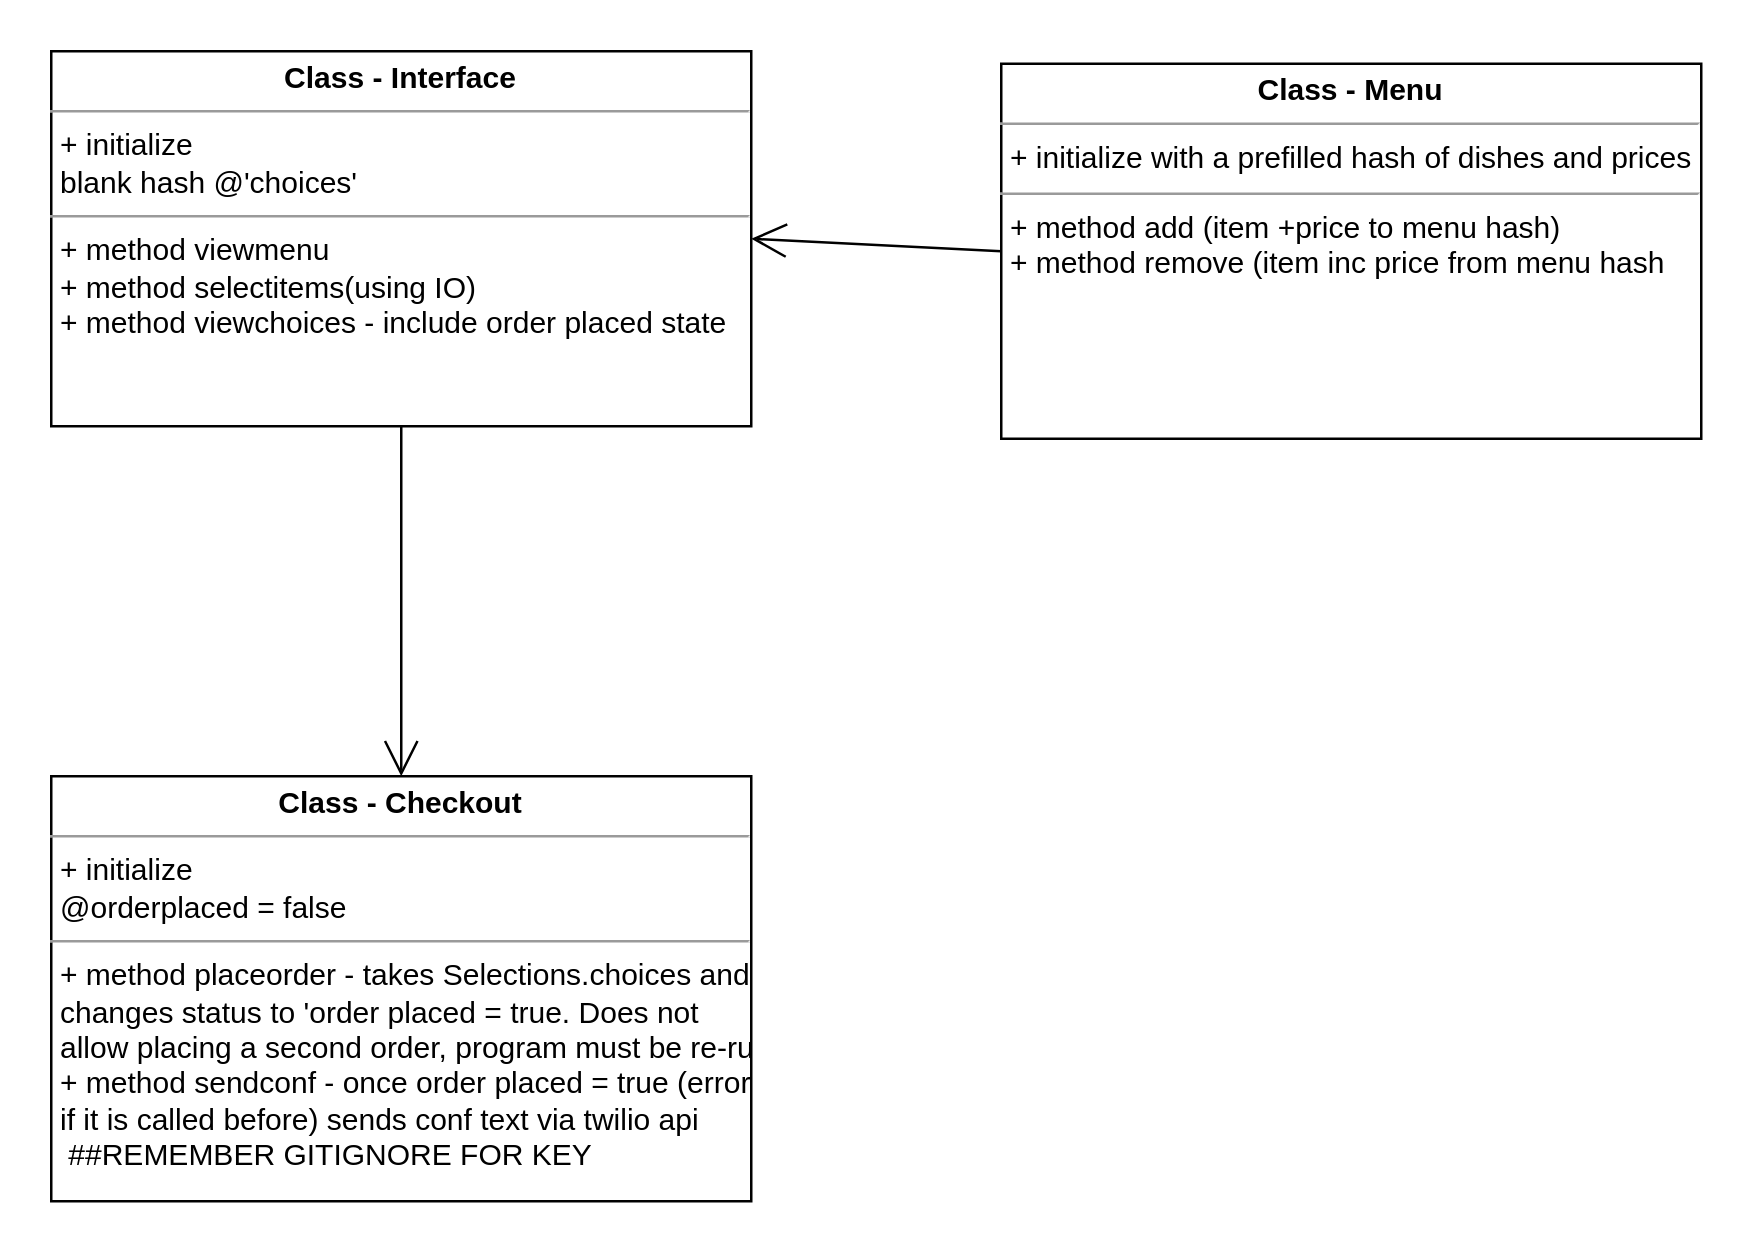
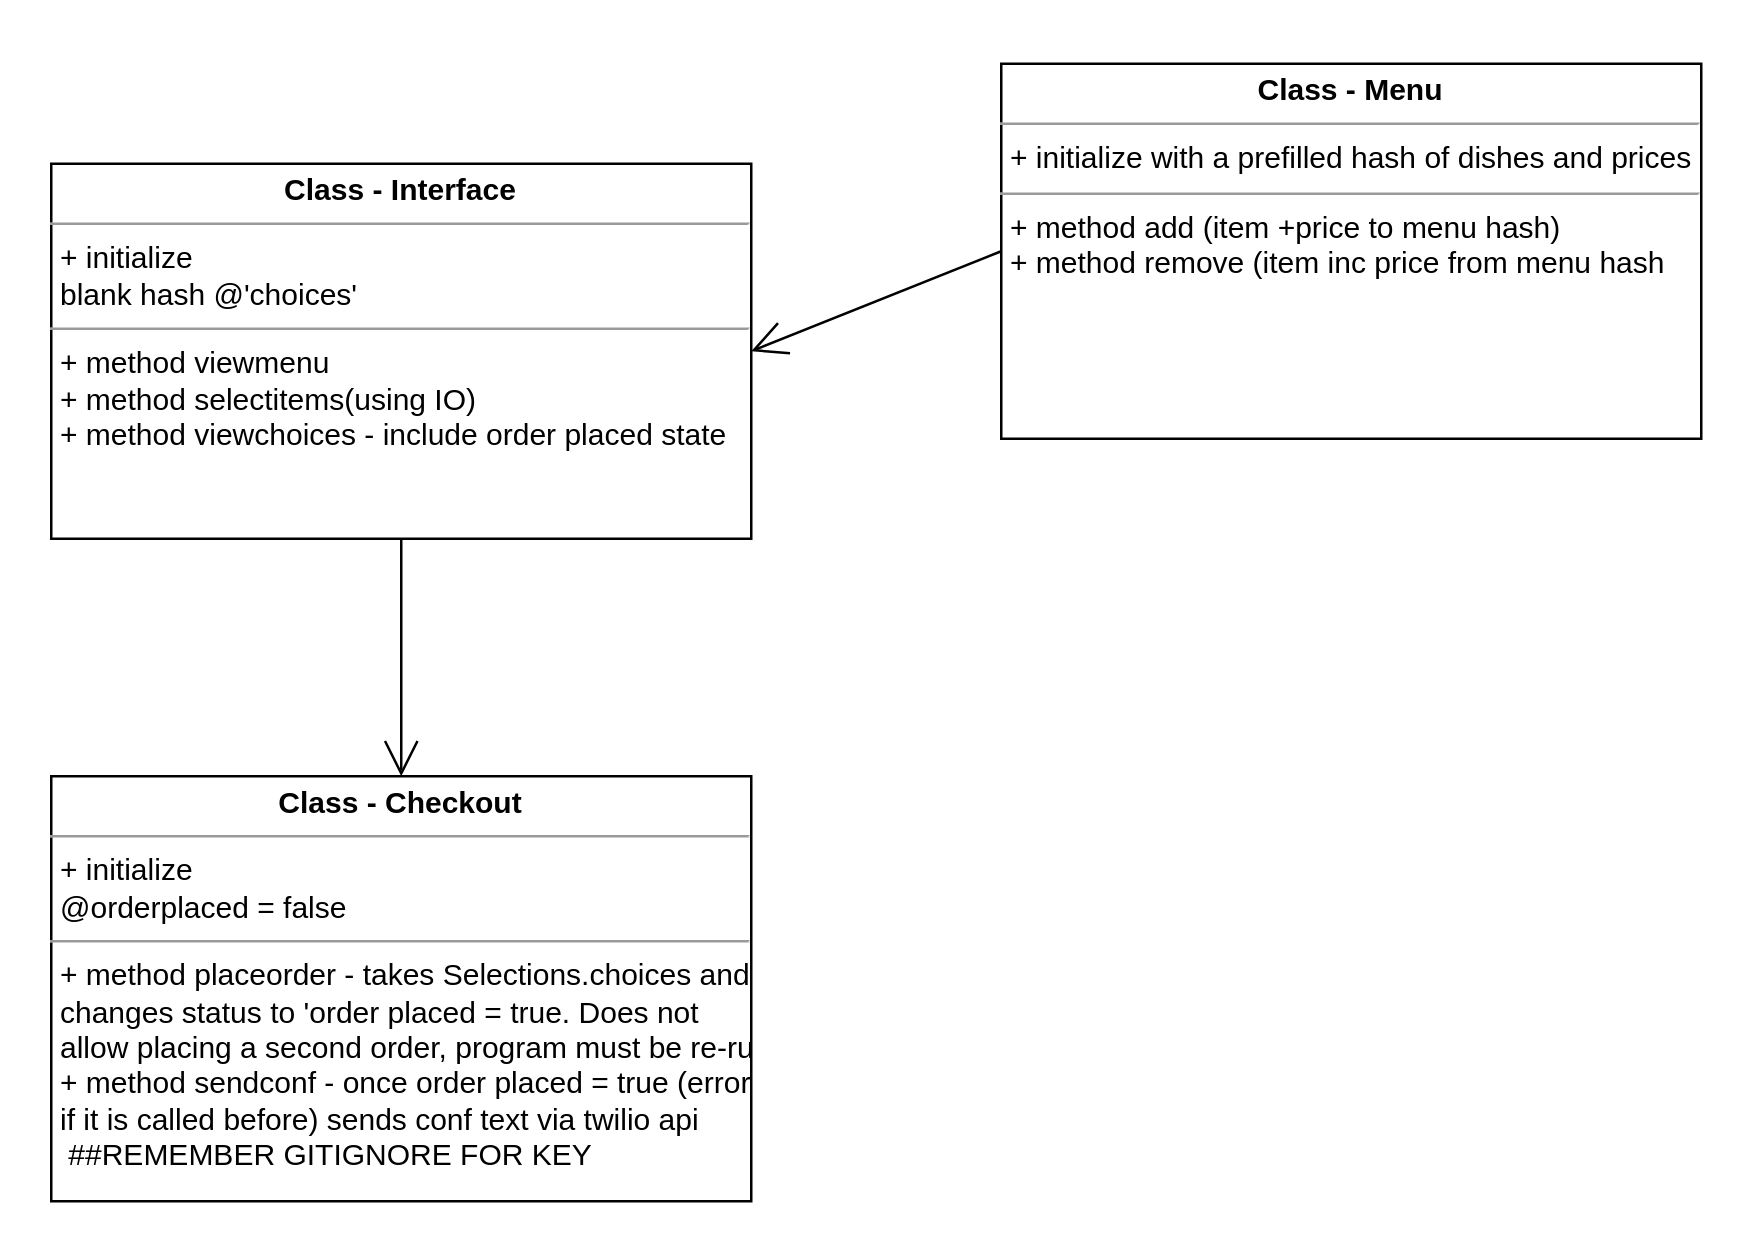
(401, 239) -> (401, 351)
